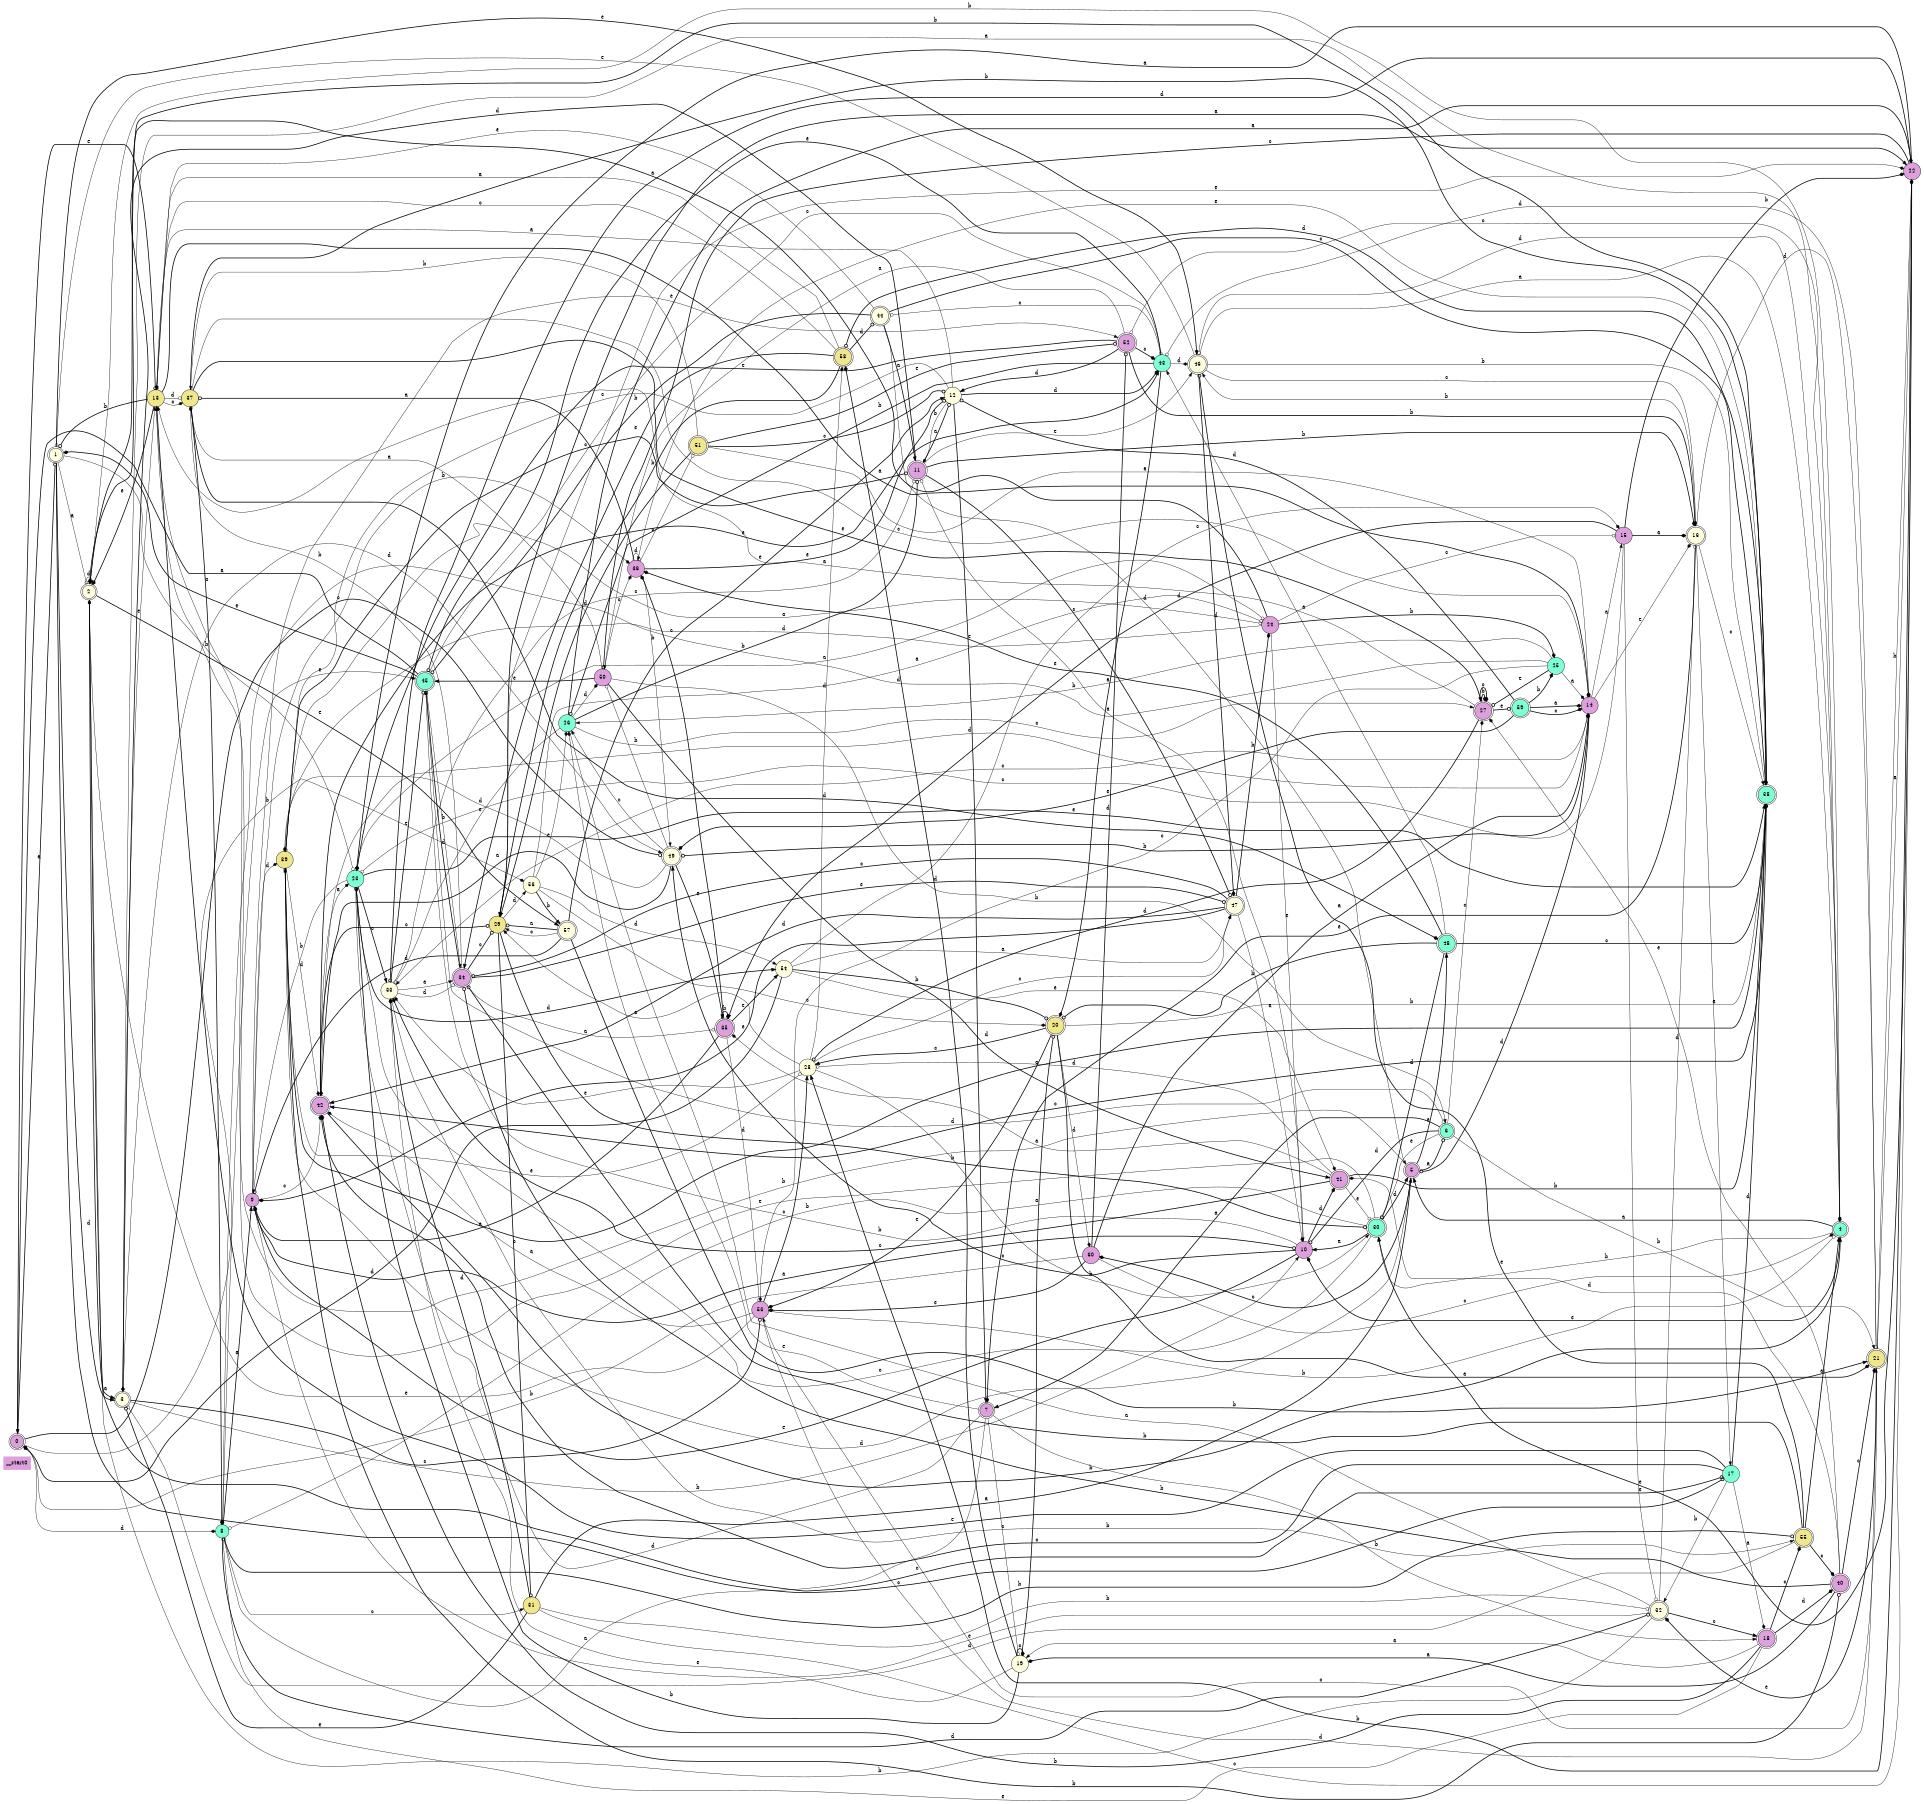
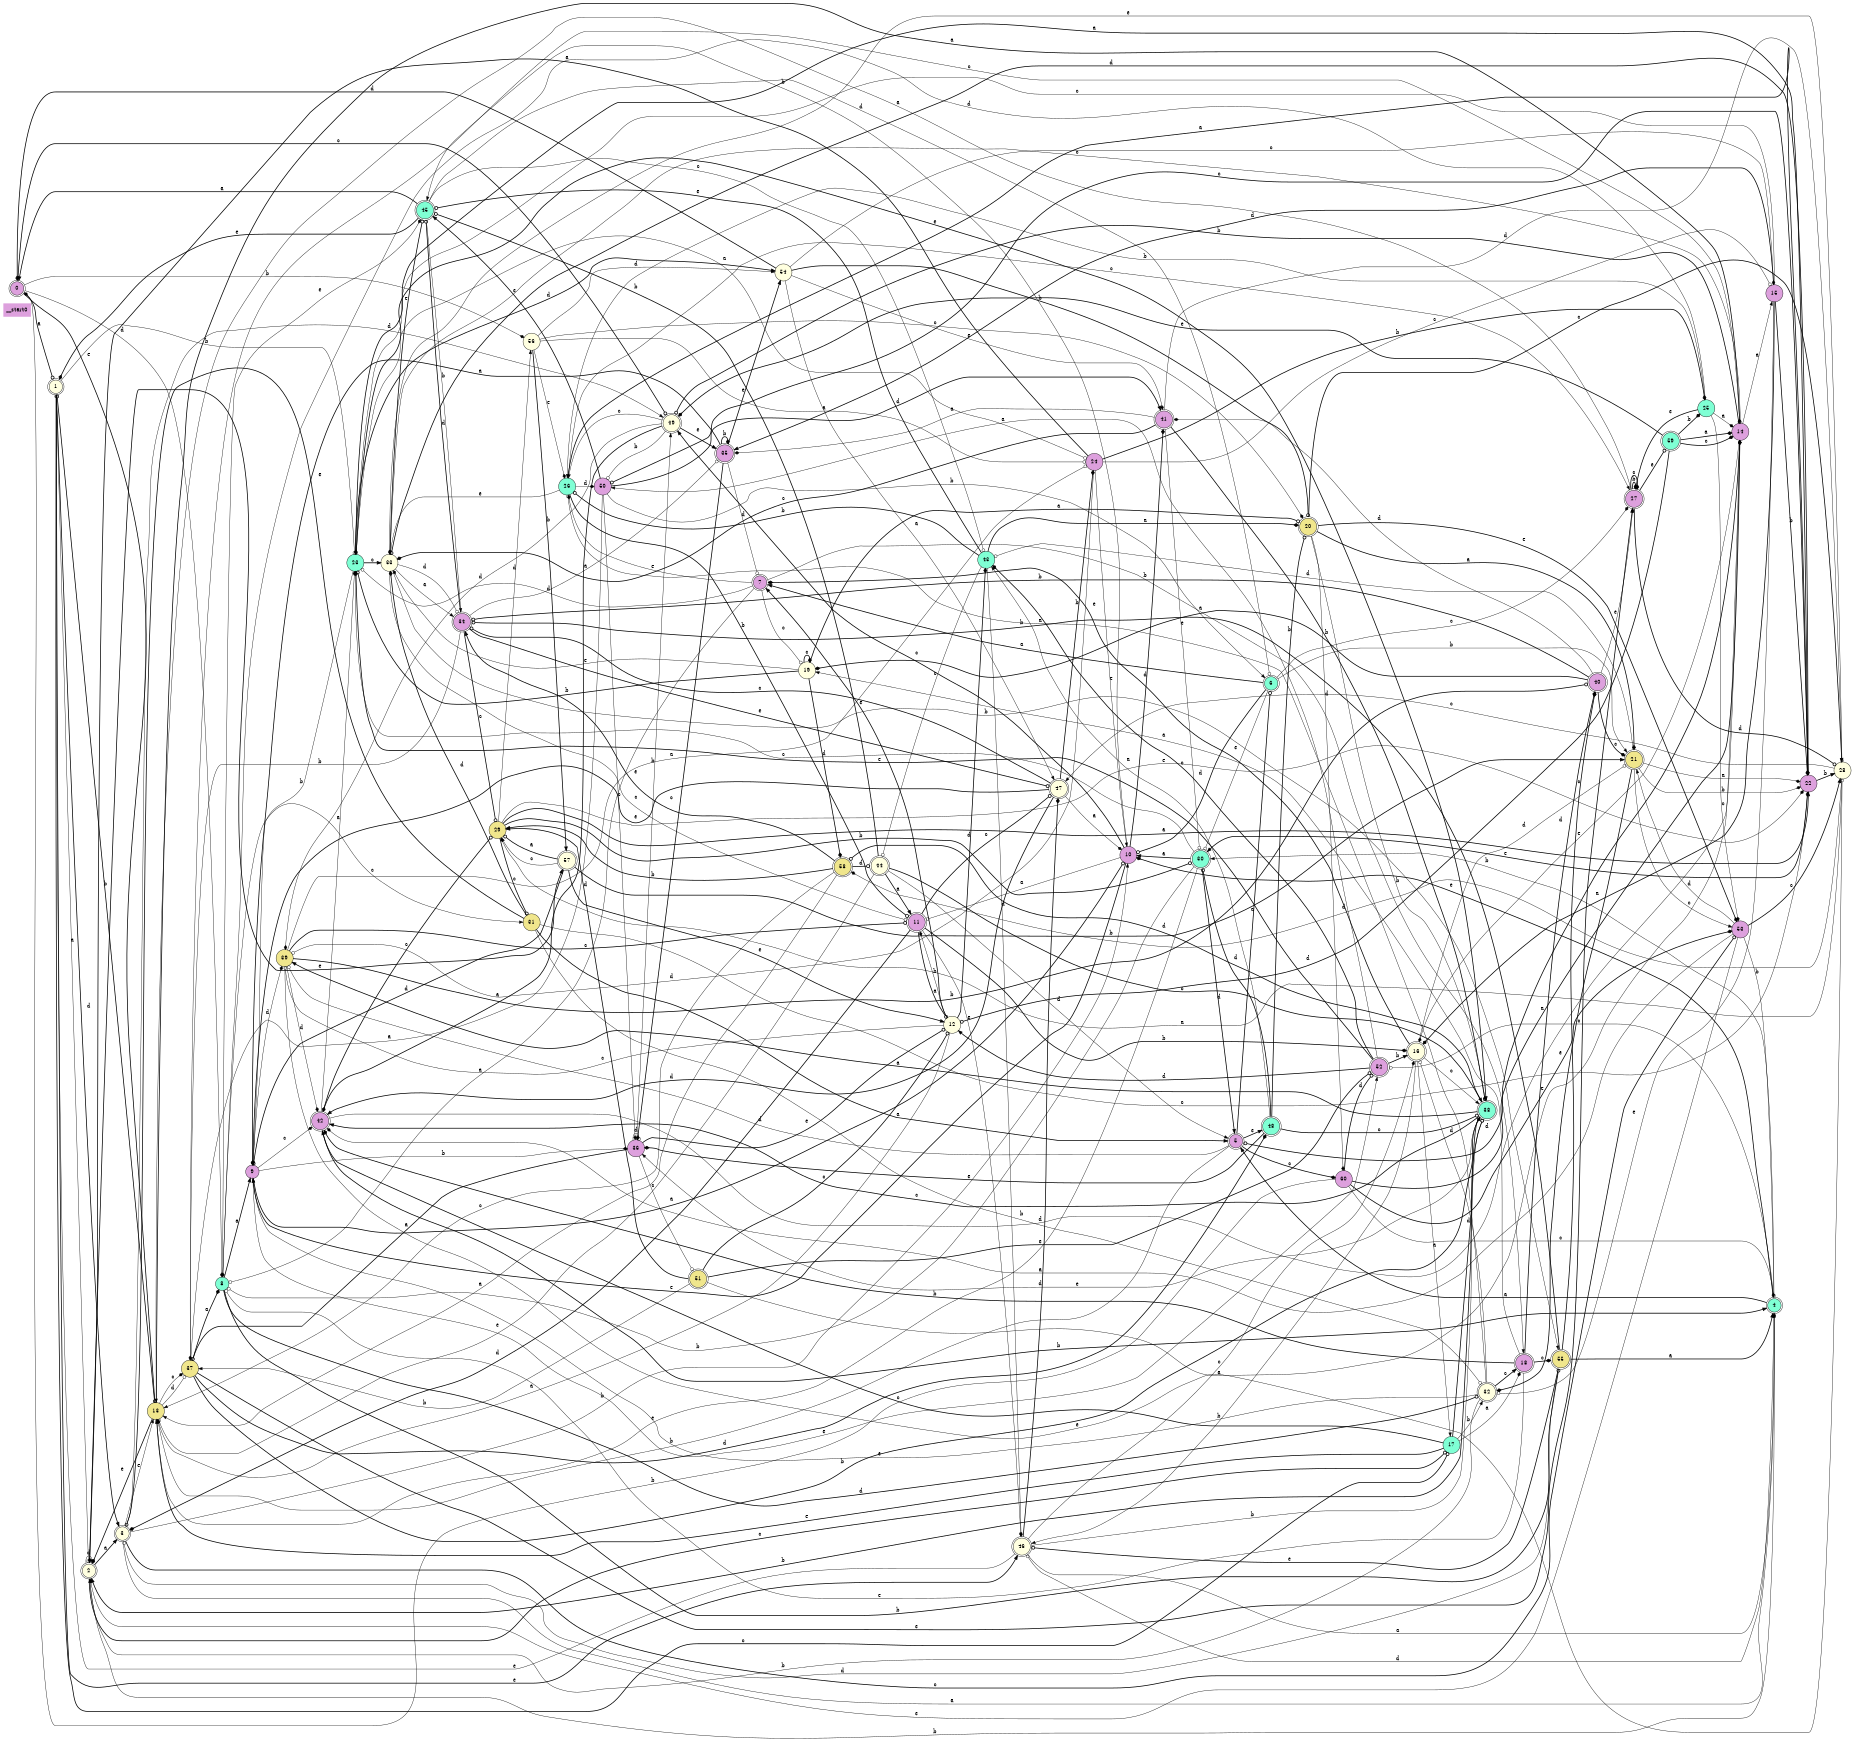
(570, 545) -> none
(746, 1168) -> (742, 517)
(1062, 1269) -> none
